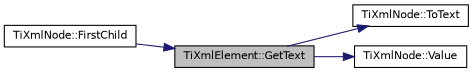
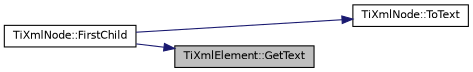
(322, 37) -> (239, 26)
(411, 57) -> none
